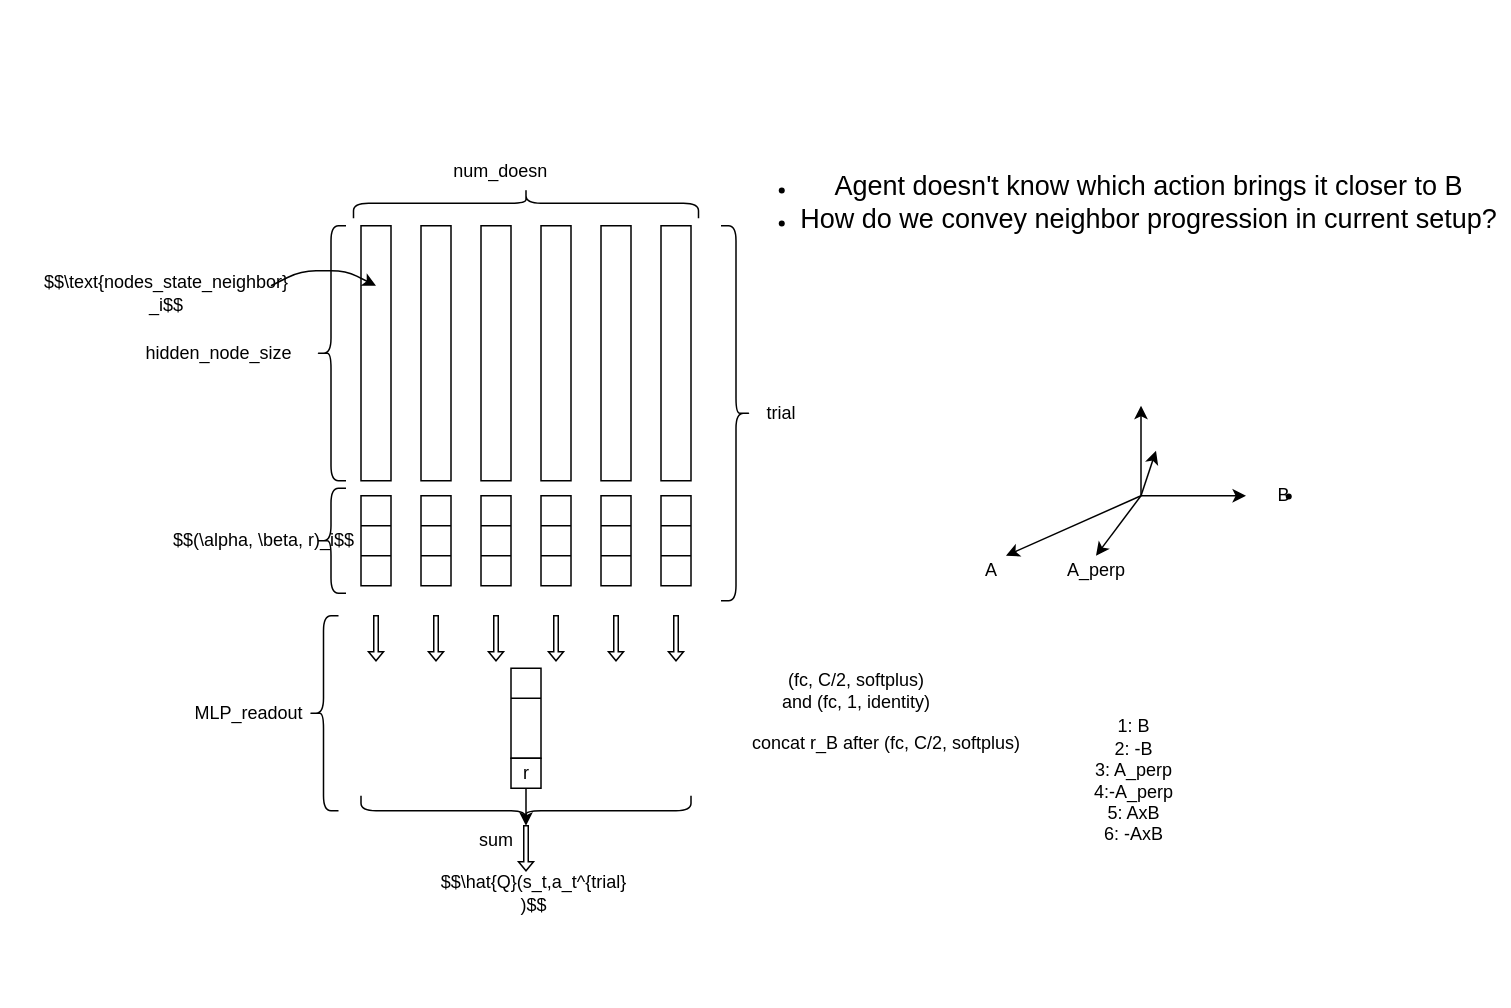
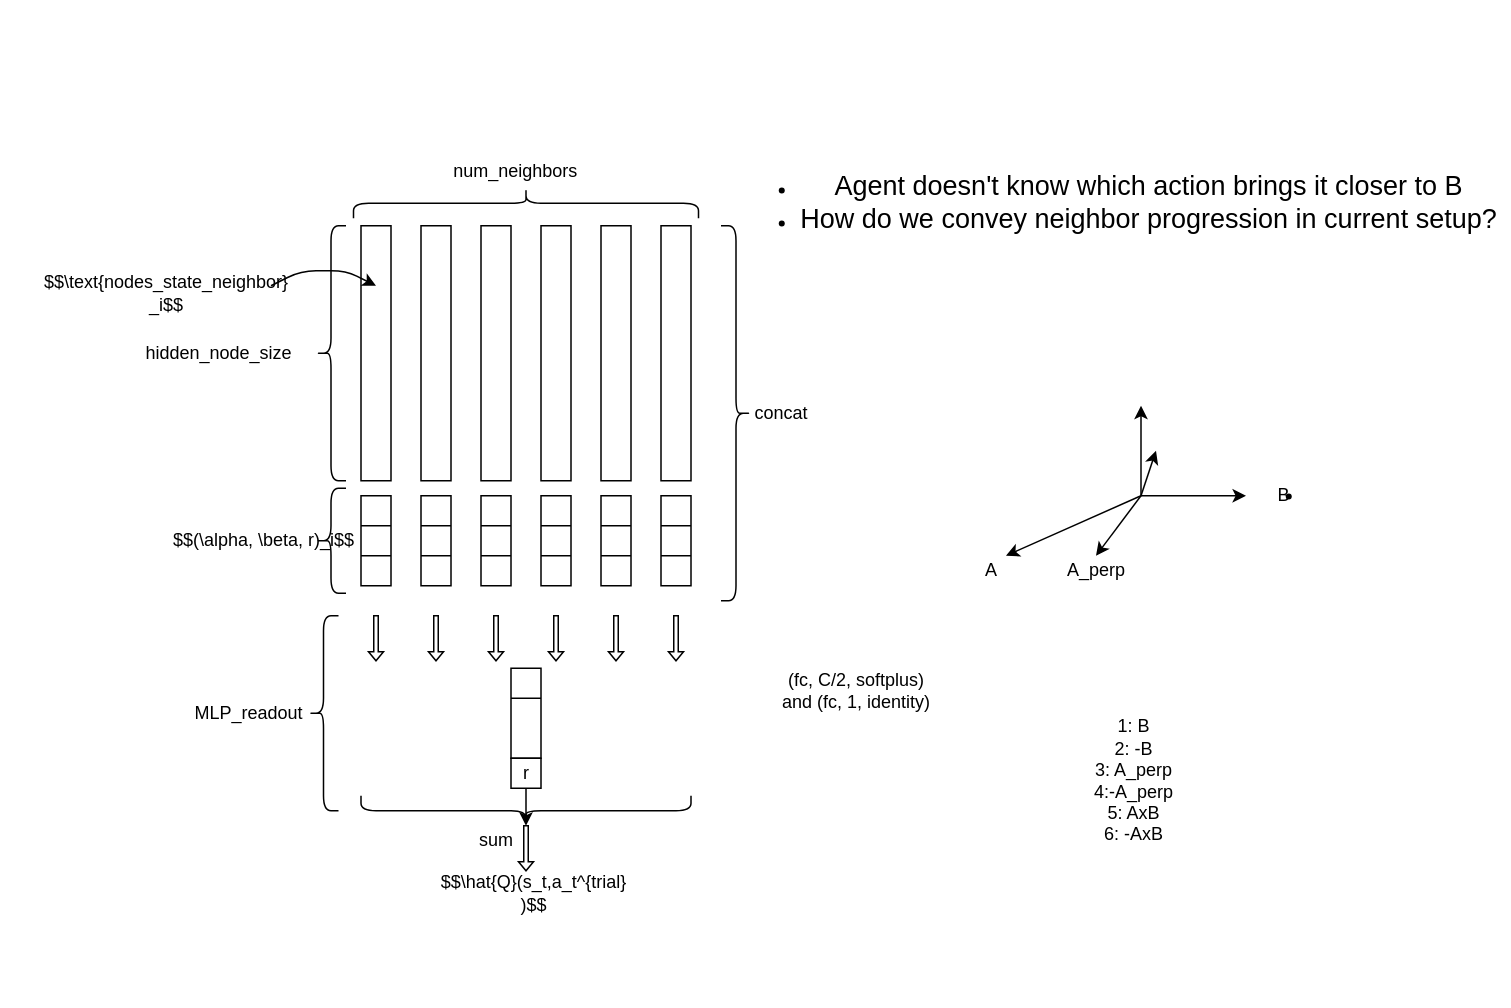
(499, 172) -> (517, 172)
(782, 413) -> (782, 413)
(886, 743) -> none
